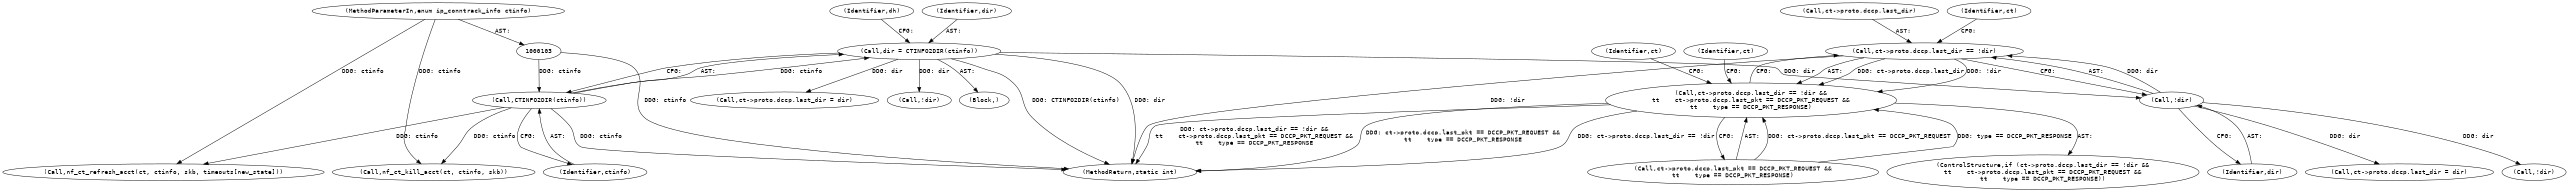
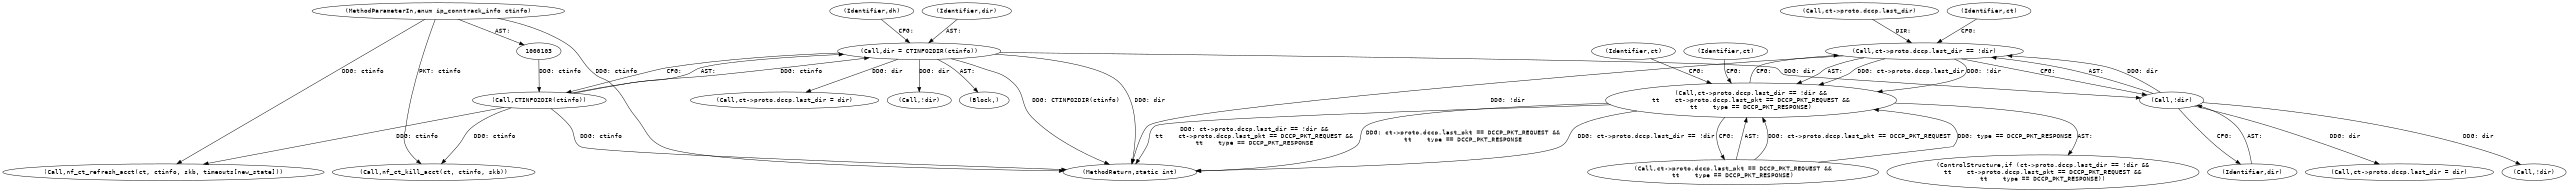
(1906, 31) -> (1906, 31)
(440, 71) -> (440, 71)
(788, 148) -> (798, 163)
(595, 172) -> none
